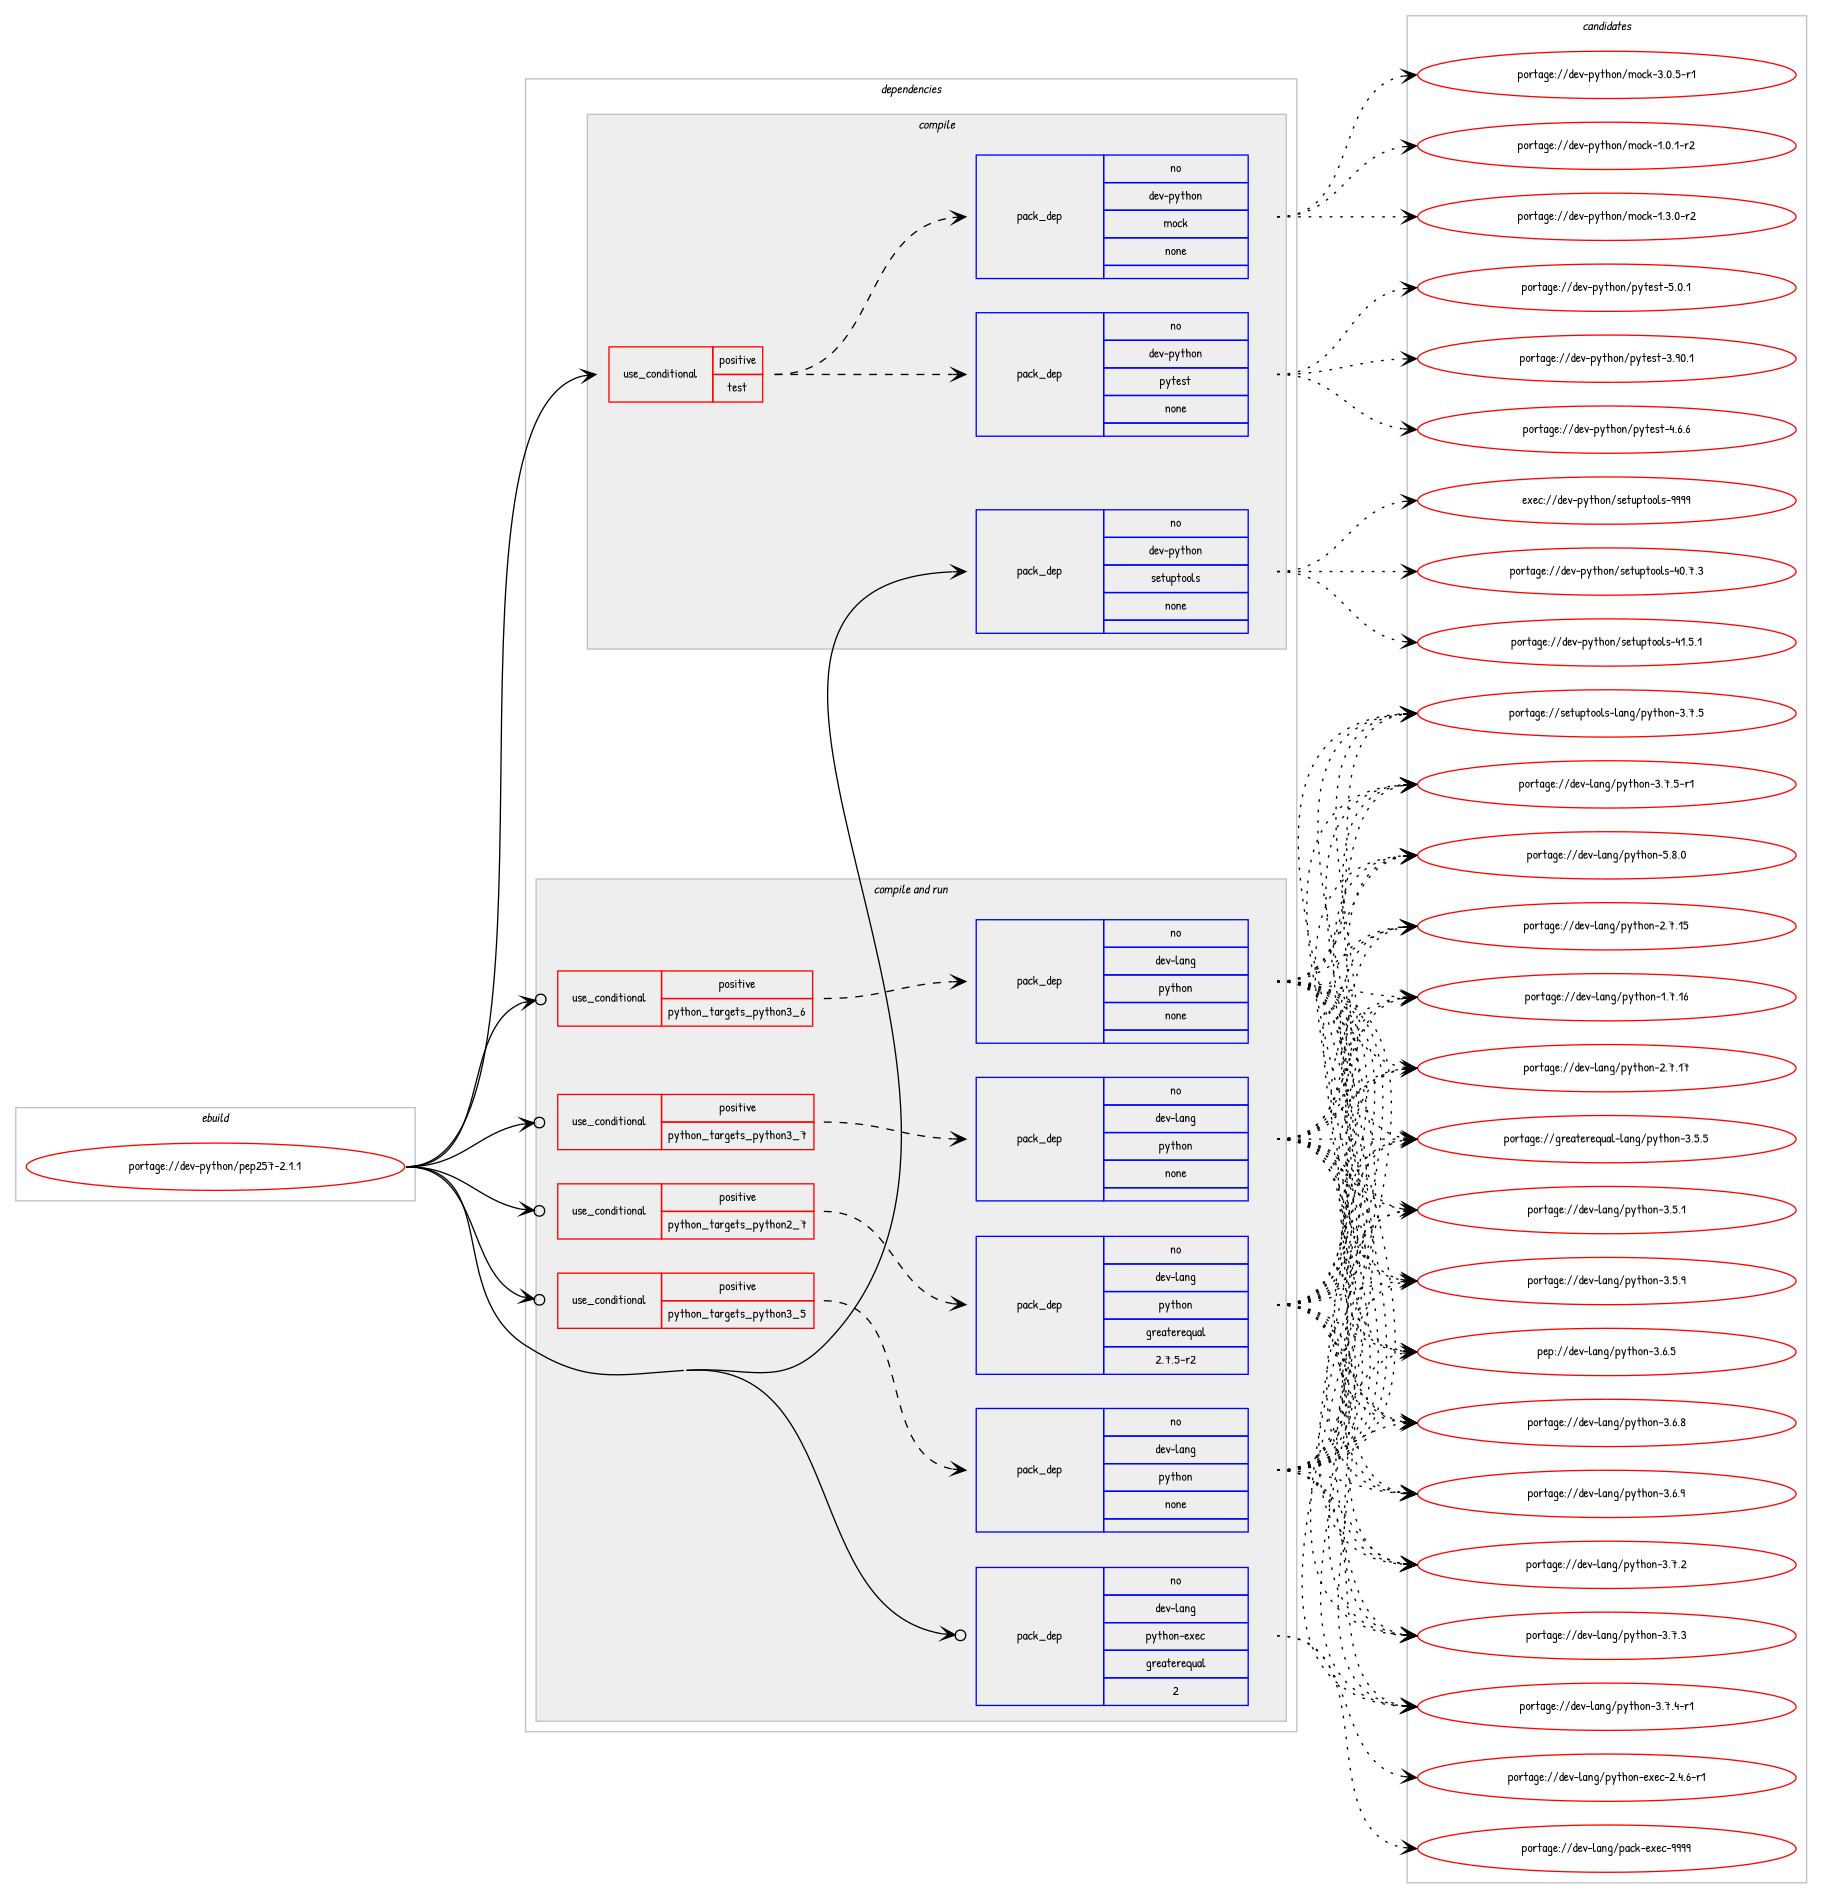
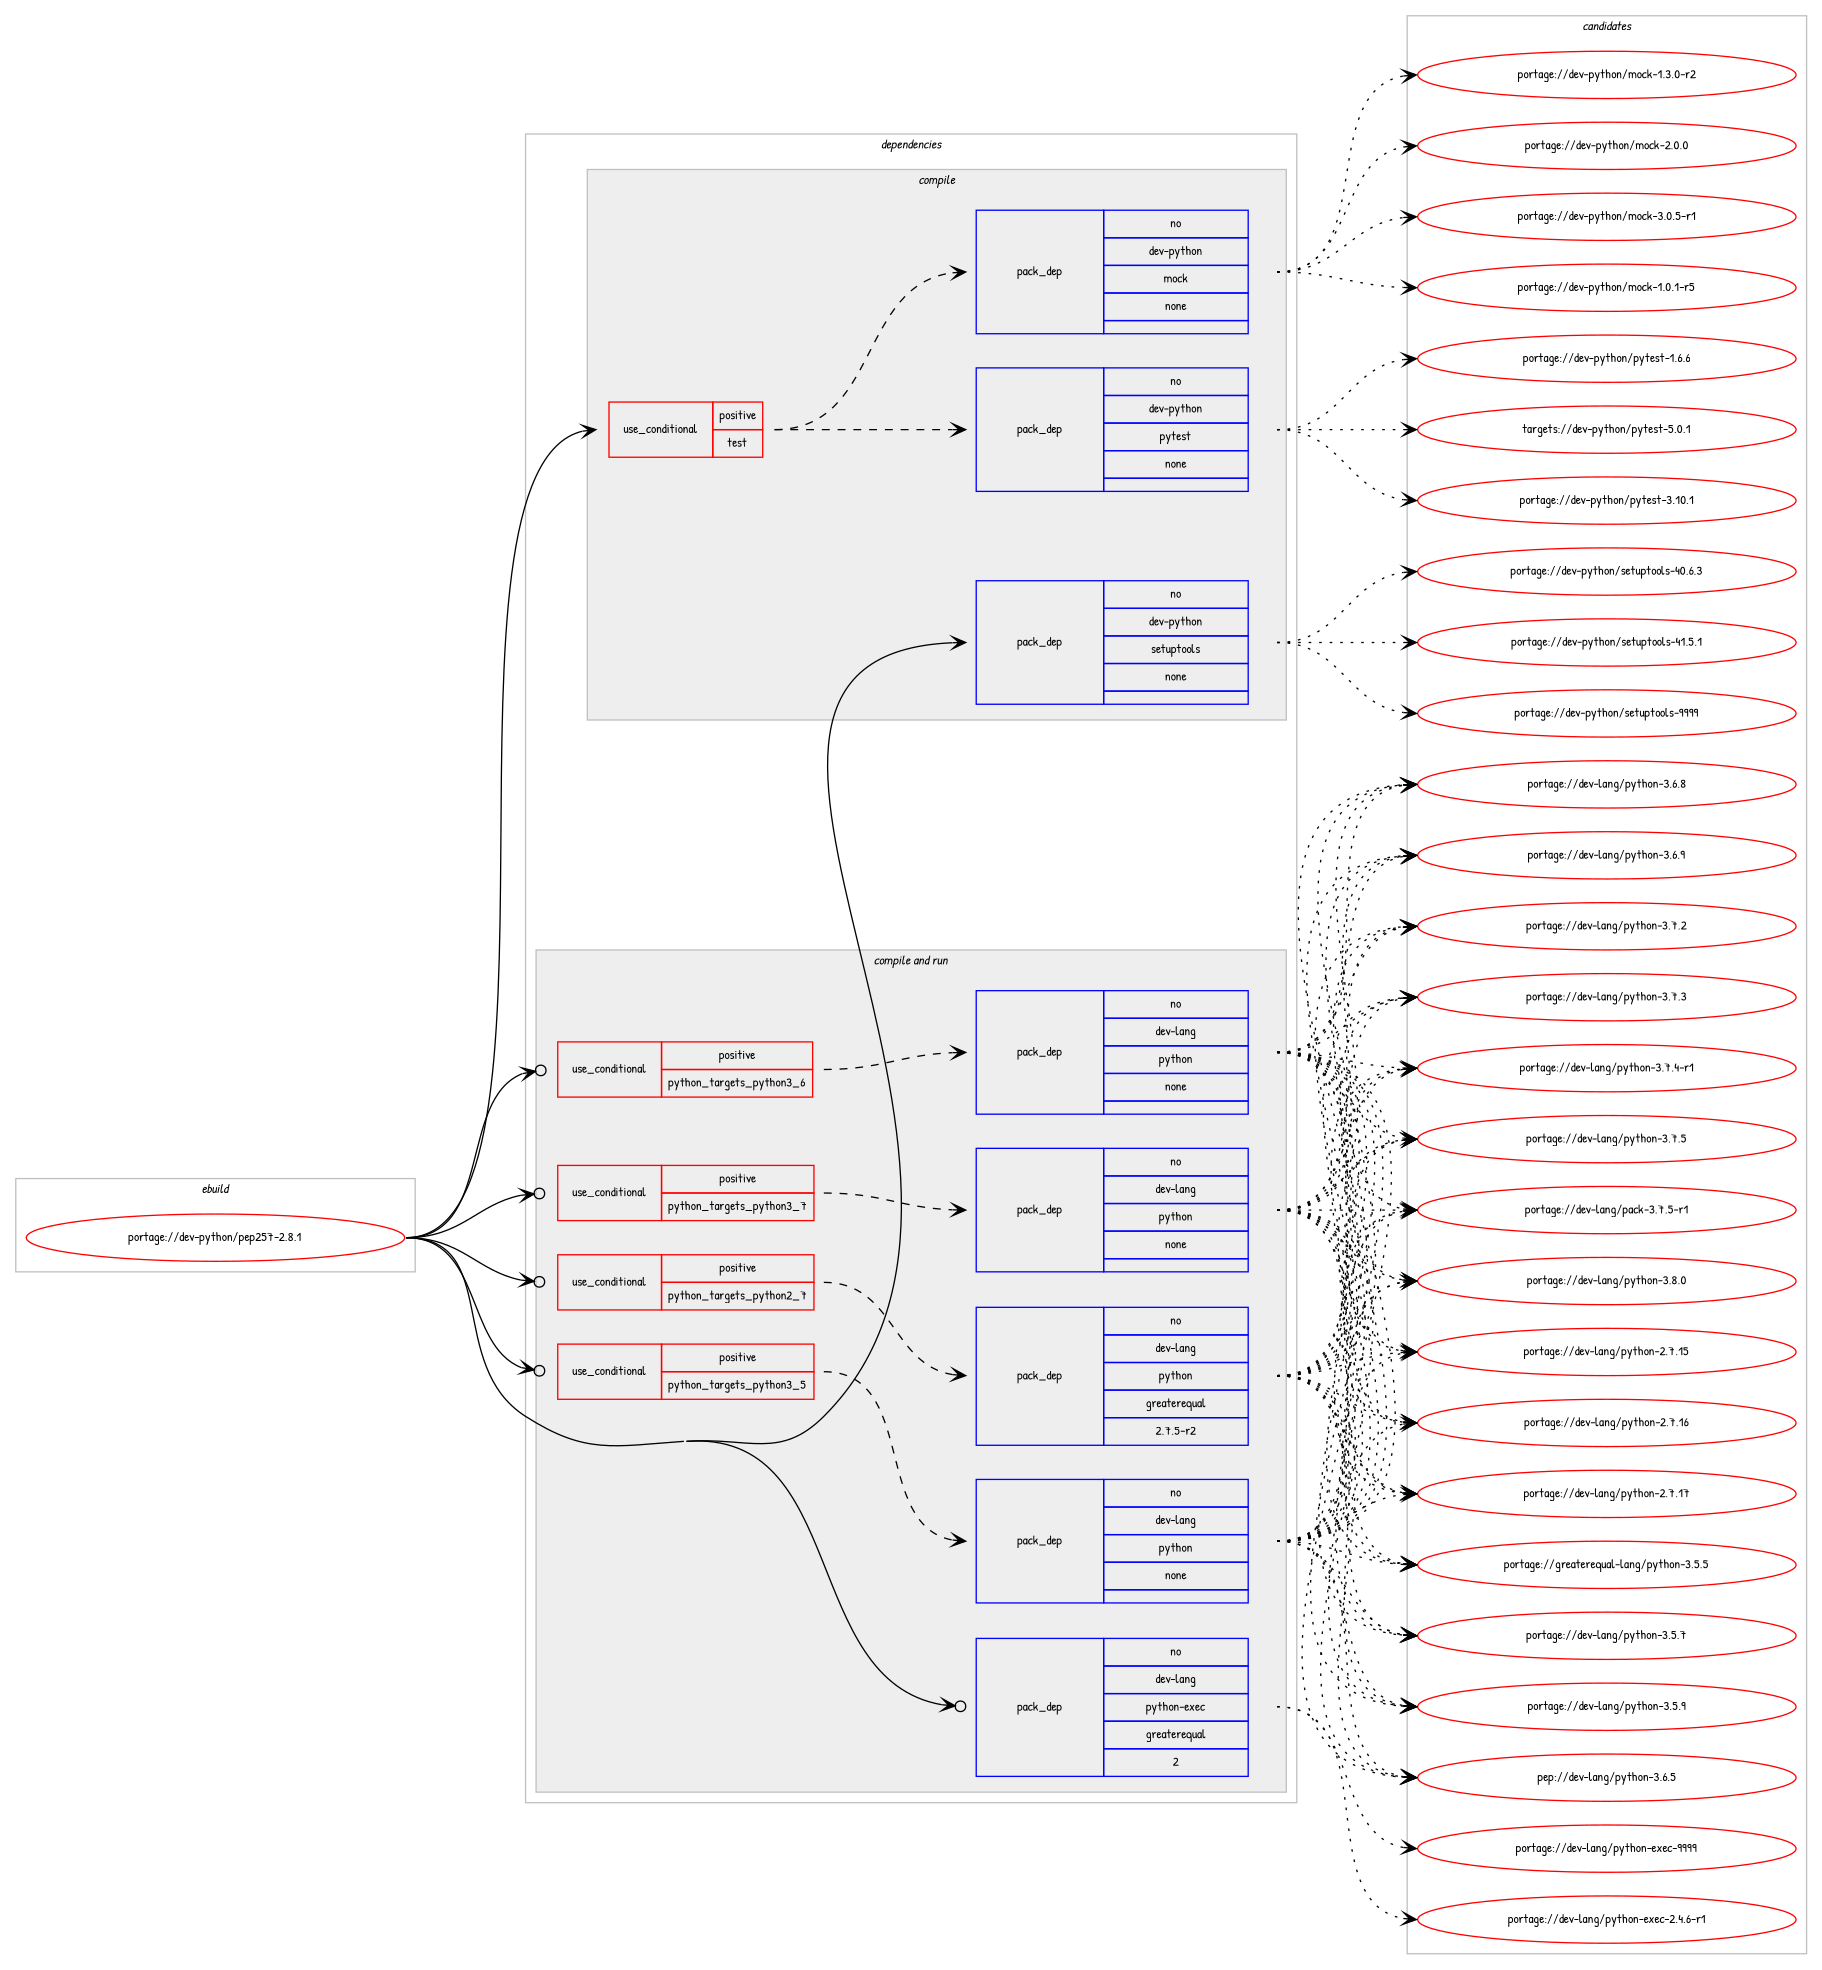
none -> (1607, 146)
(1607, 146) -> (1607, 288)
(1607, 288) -> (1607, 430)
(1607, 359) -> (1607, 501)
(1607, 430) -> (1607, 359)
(1607, 501) -> (1607, 713)
(1607, 572) -> (1607, 572)
(1607, 713) -> (1607, 1139)
(1607, 784) -> (1607, 1210)
(1607, 855) -> (1607, 1281)
(1607, 997) -> (1607, 1423)
(215, 1167) -> (215, 1238)
(1607, 1210) -> (1607, 1636)
(1607, 1849) -> (1607, 1849)
